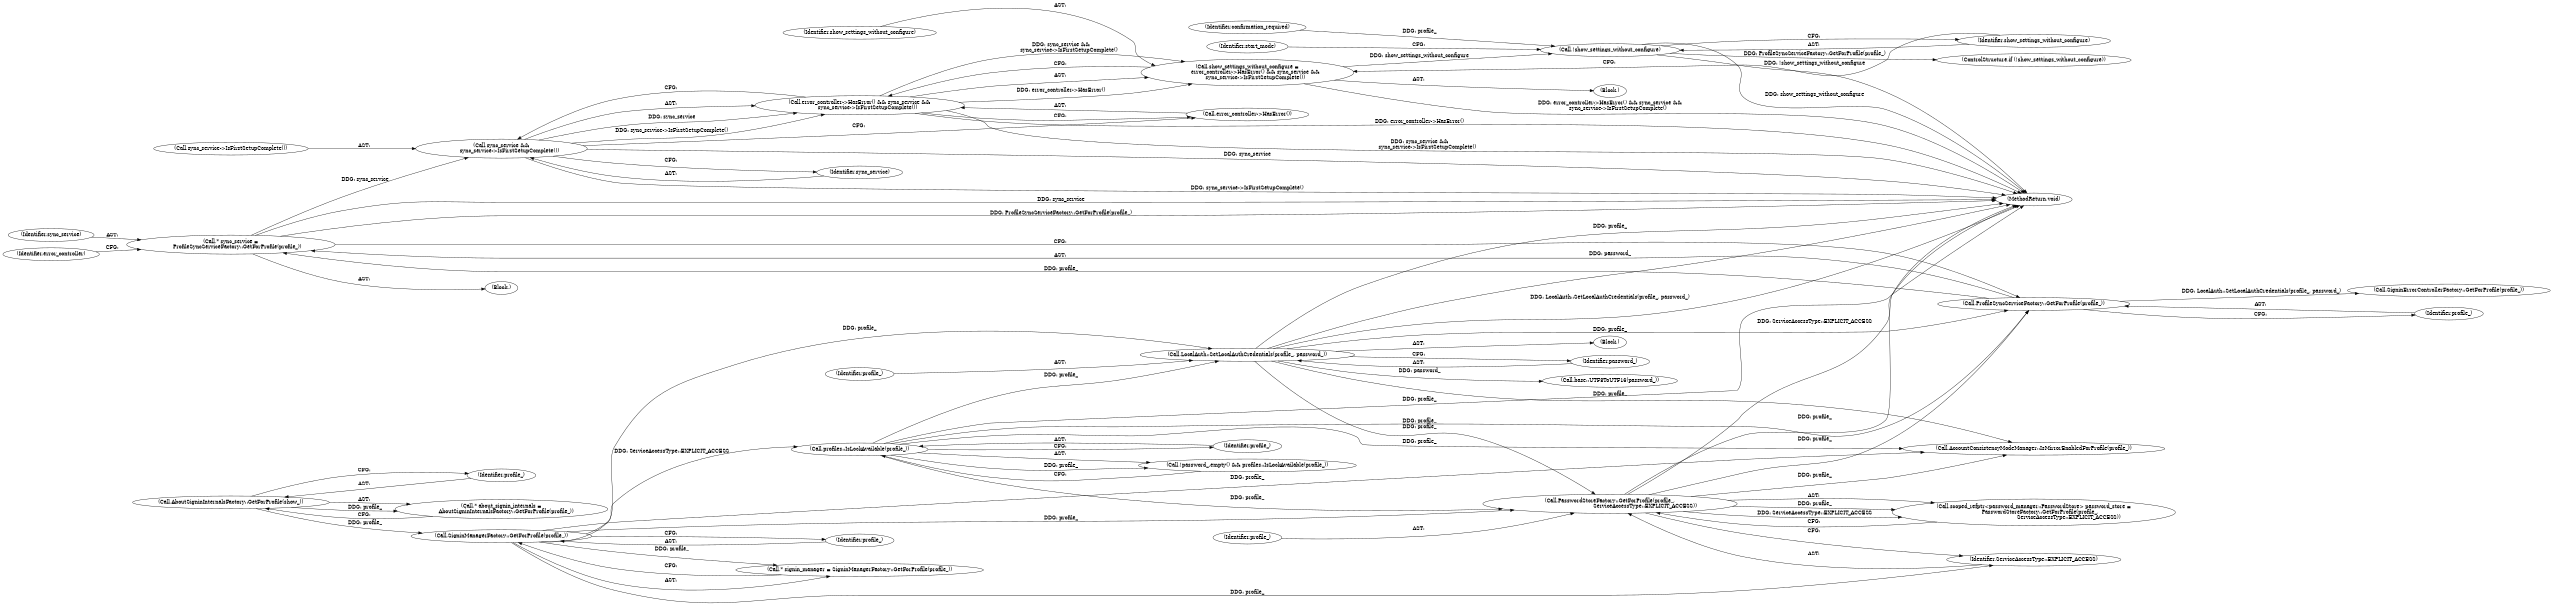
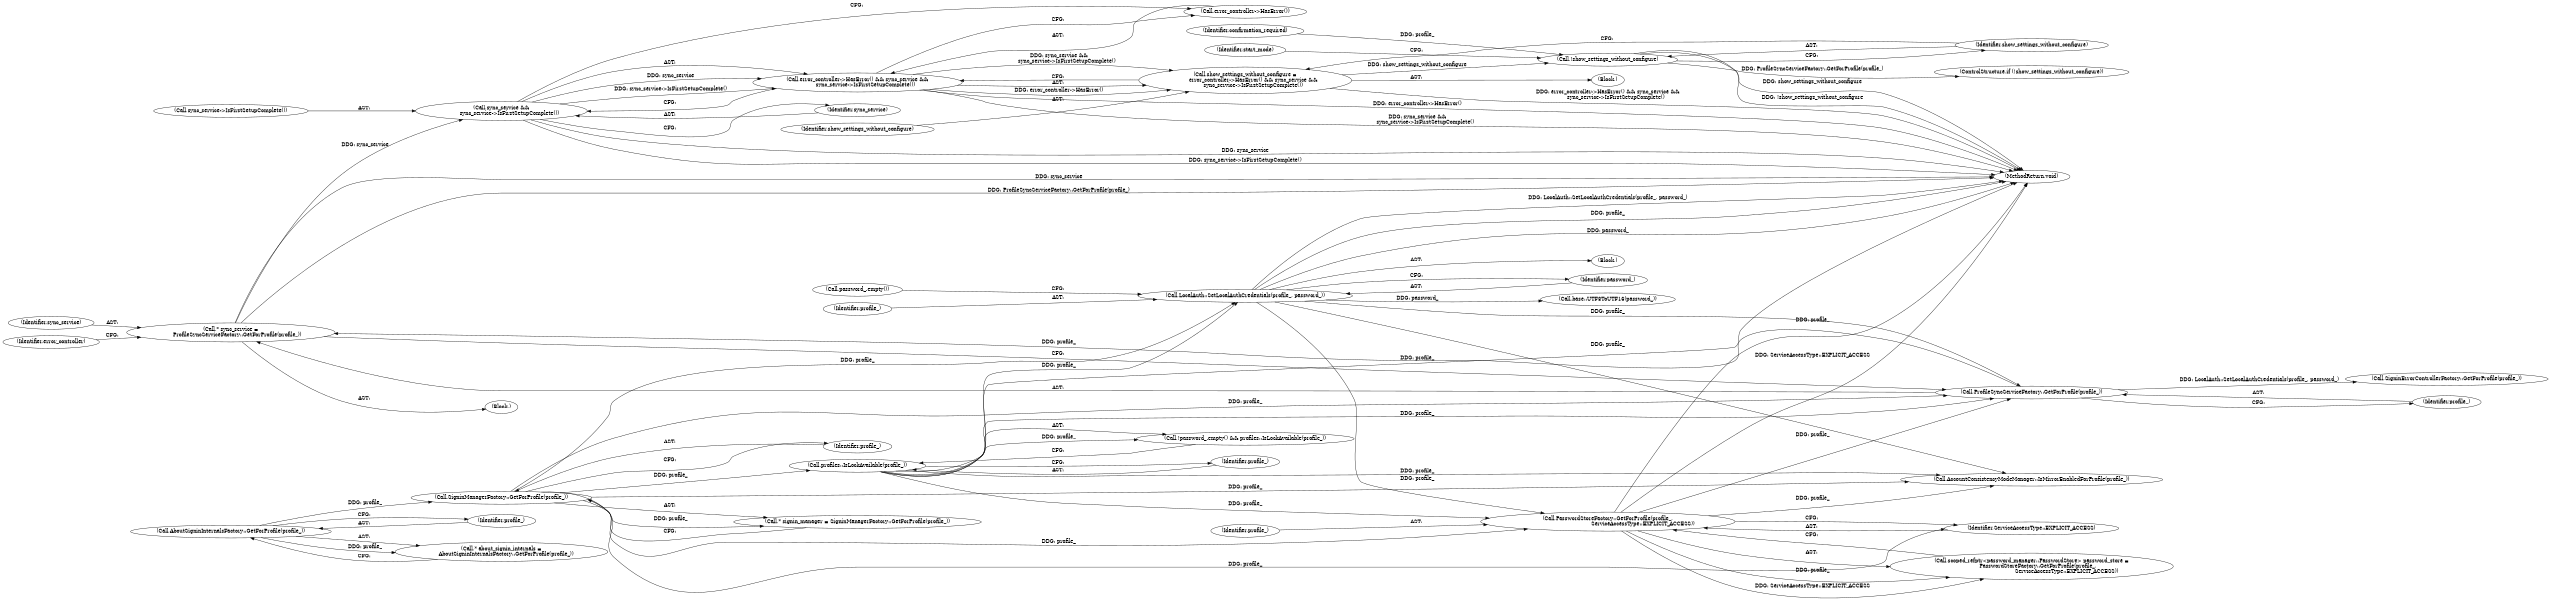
none -> (857, 290)
none -> (1219, 407)
(672, 451) -> (671, 476)
(231, 502) -> (231, 532)
